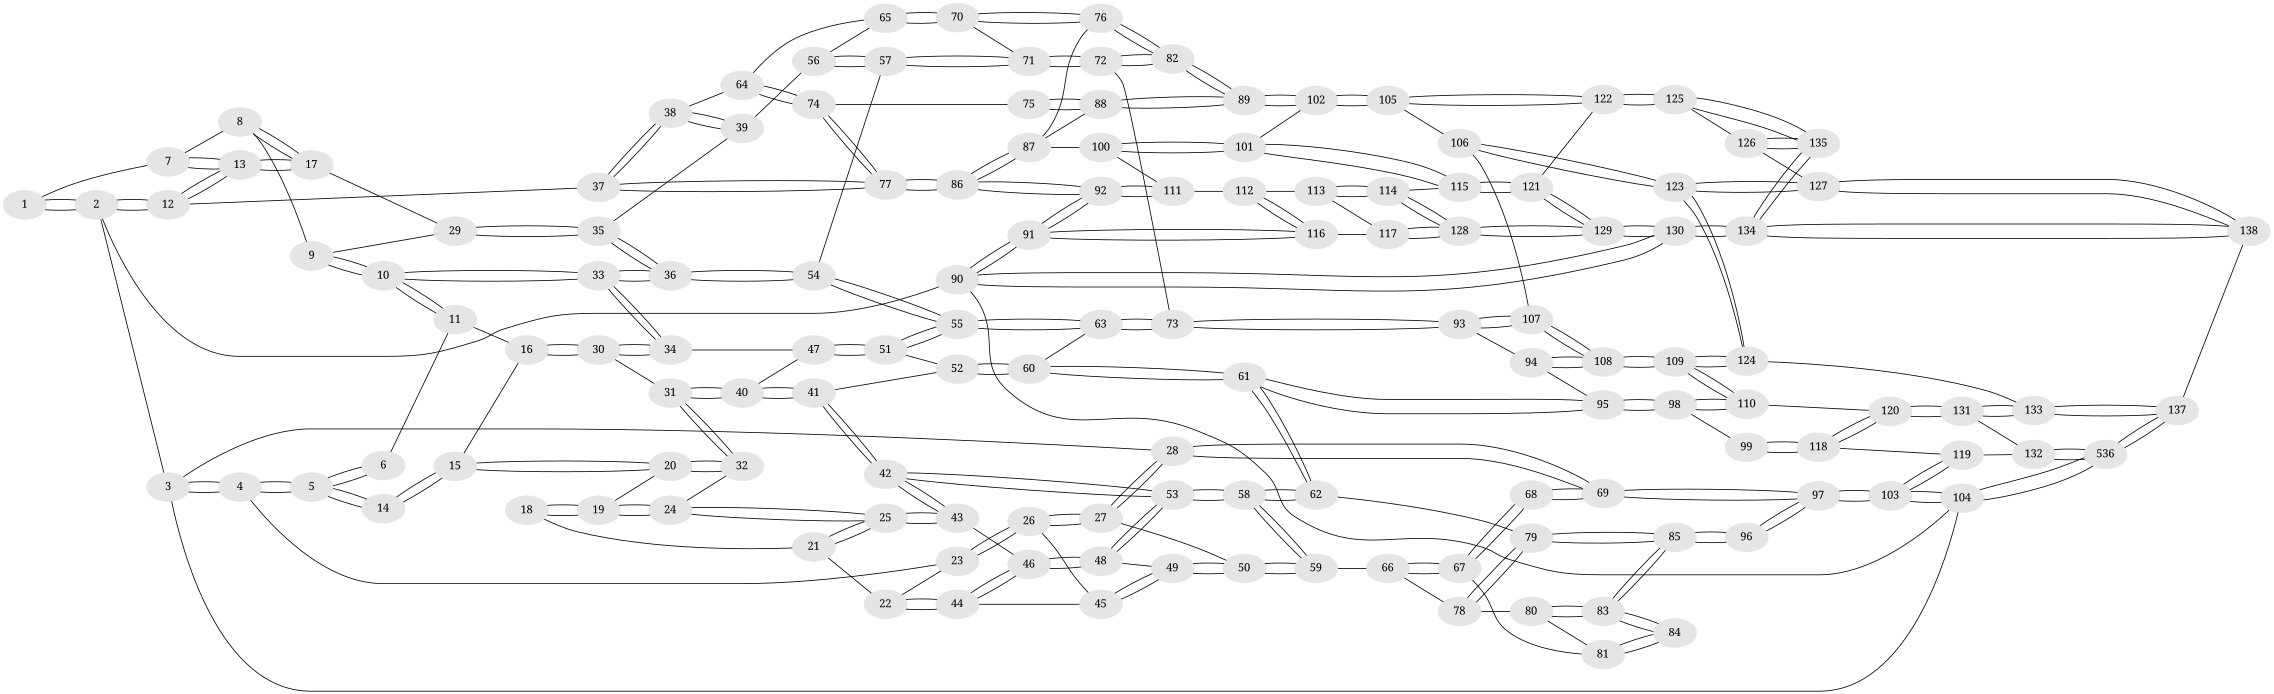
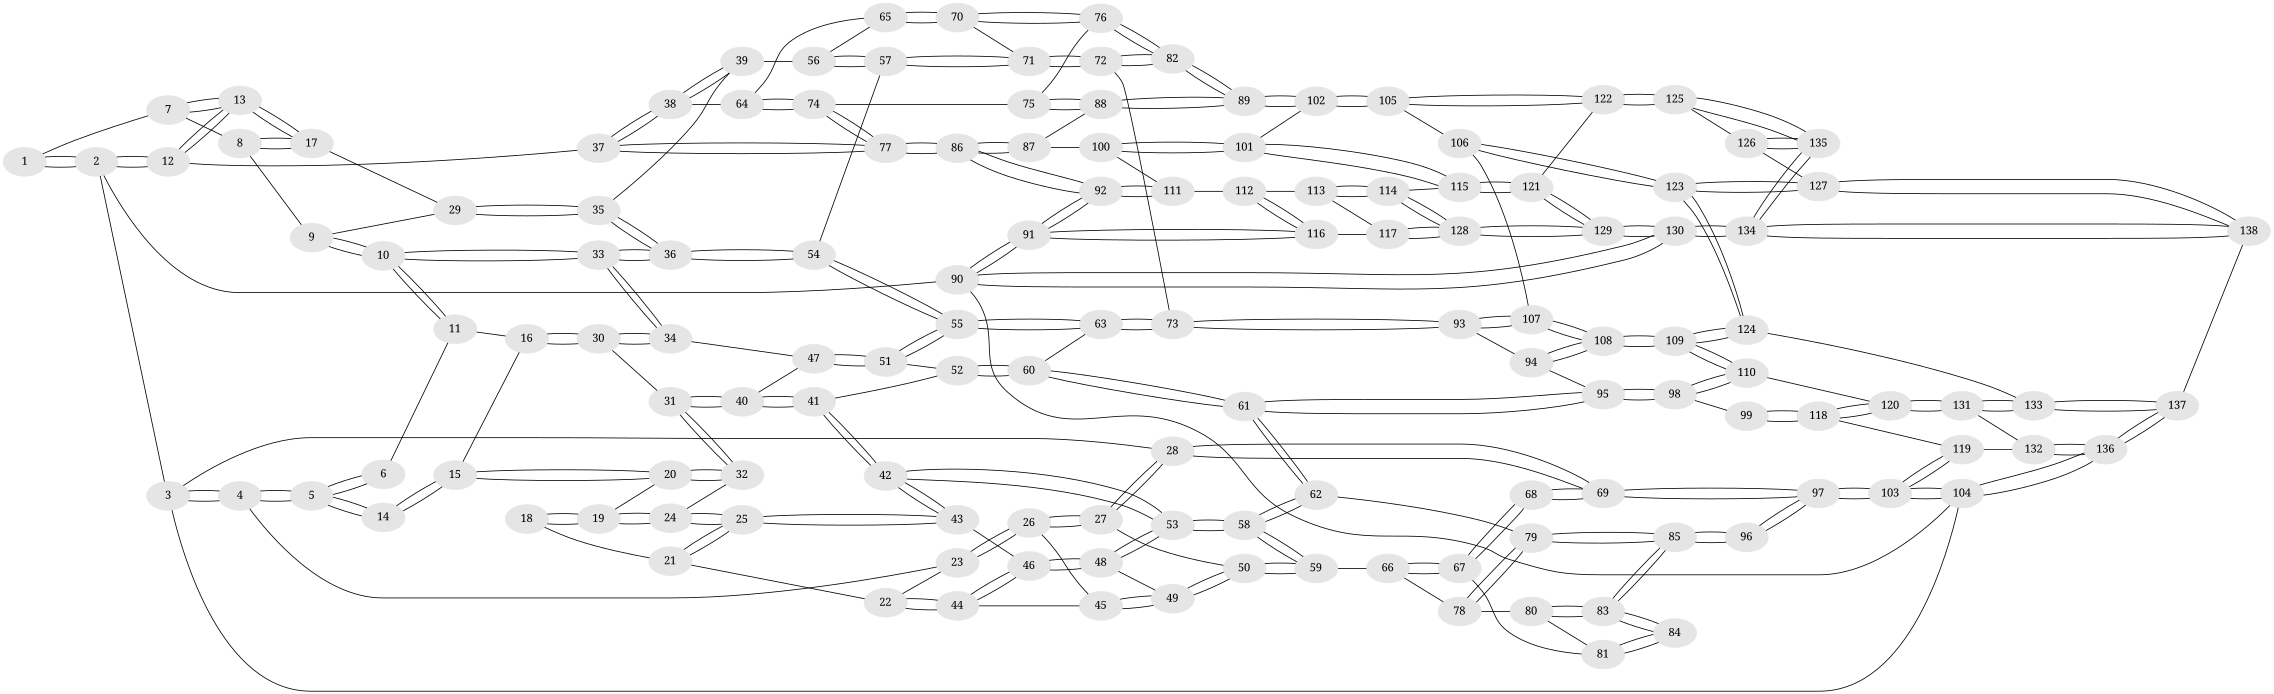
(1065, 83) -> (1065, 61)
(2105, 454) -> (2105, 450)
